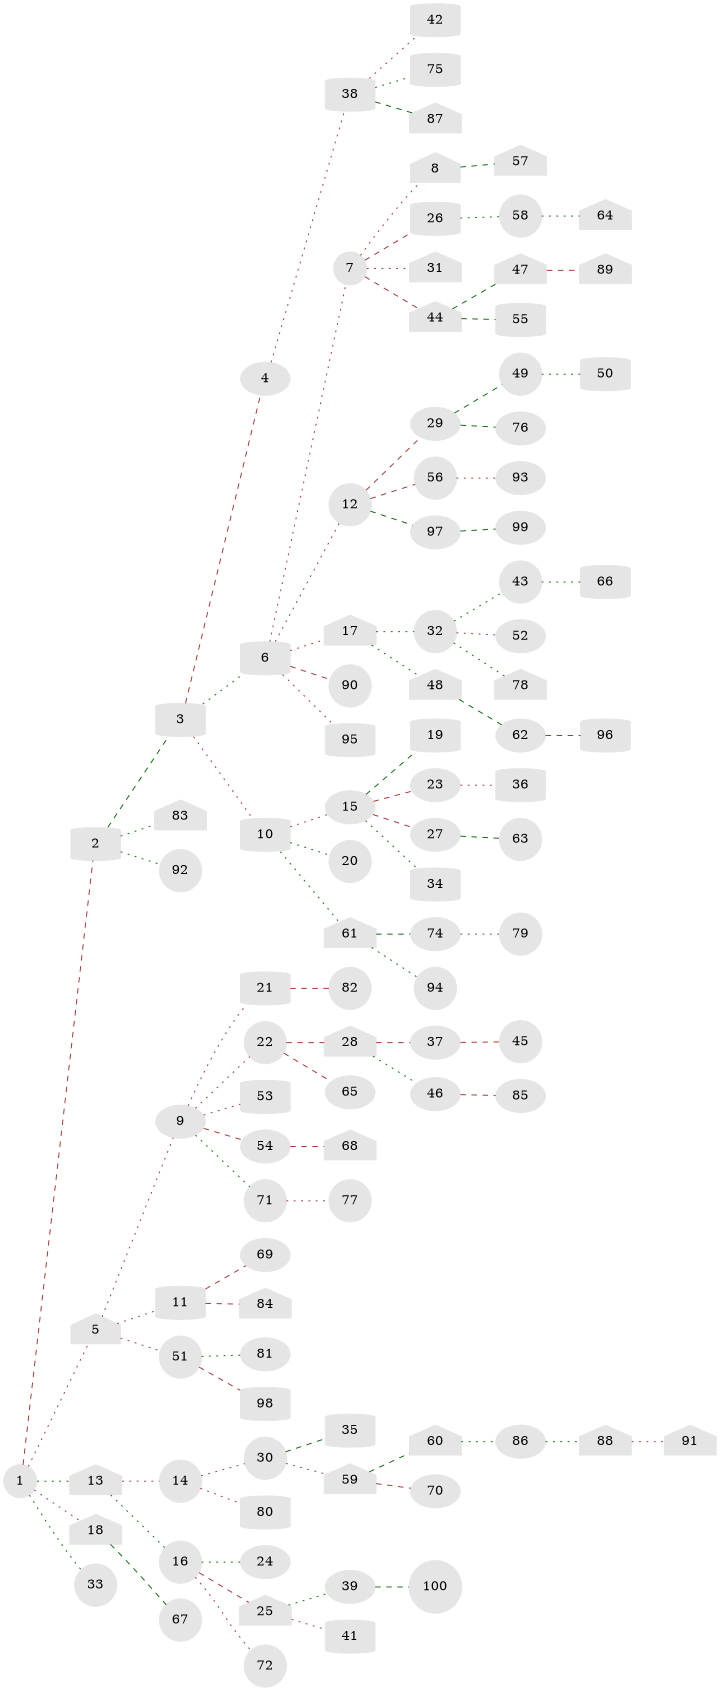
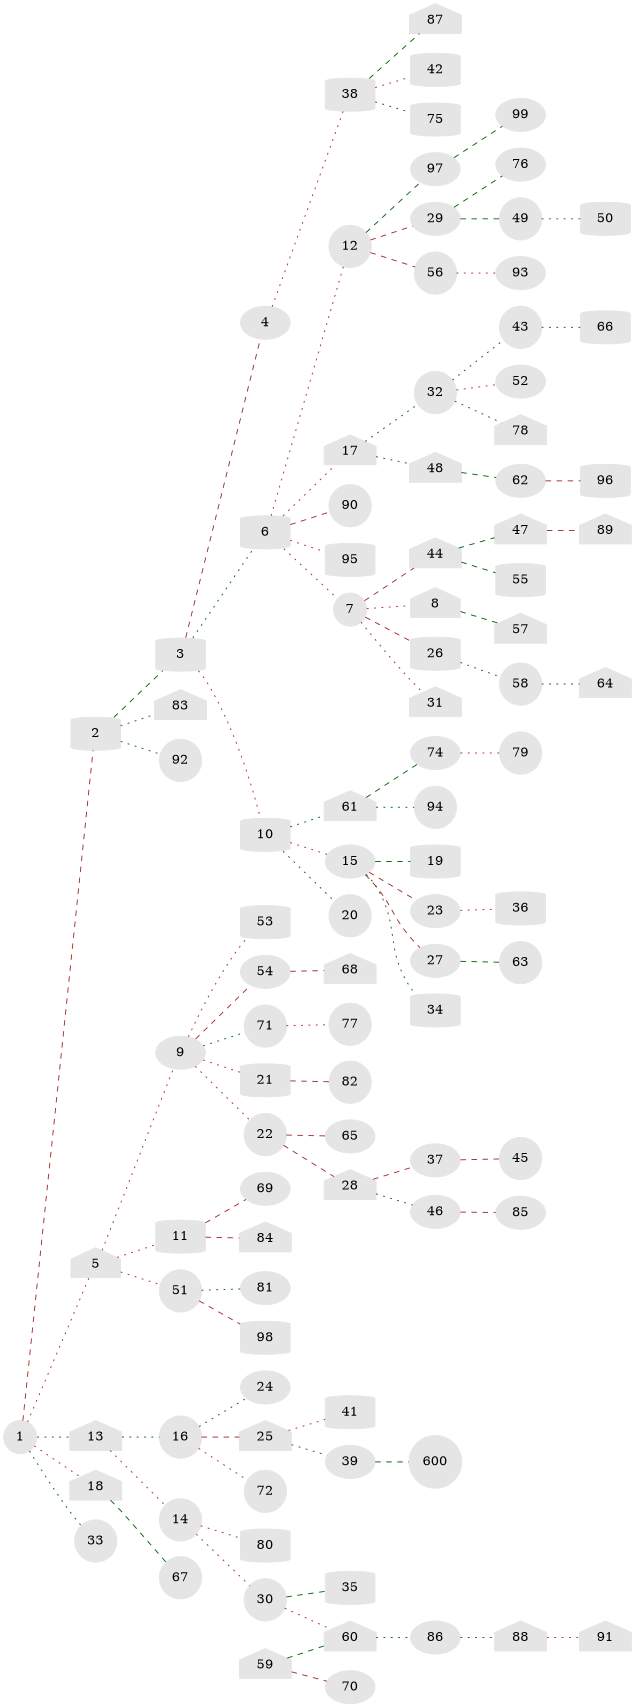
(306, 1469) -> (308, 1619)
(435, 1587) -> (435, 1462)
